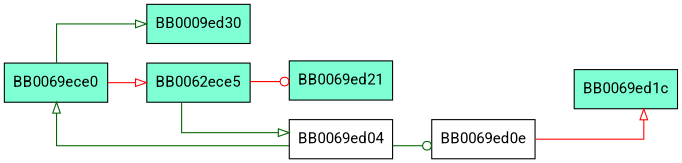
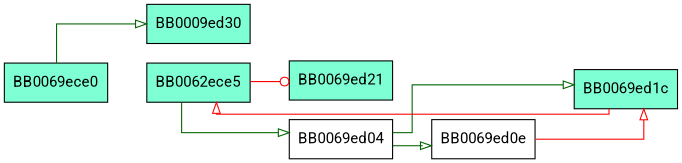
(122, 83) -> (425, 114)
(157, 146) -> (454, 85)
(408, 146) -> (408, 146)
